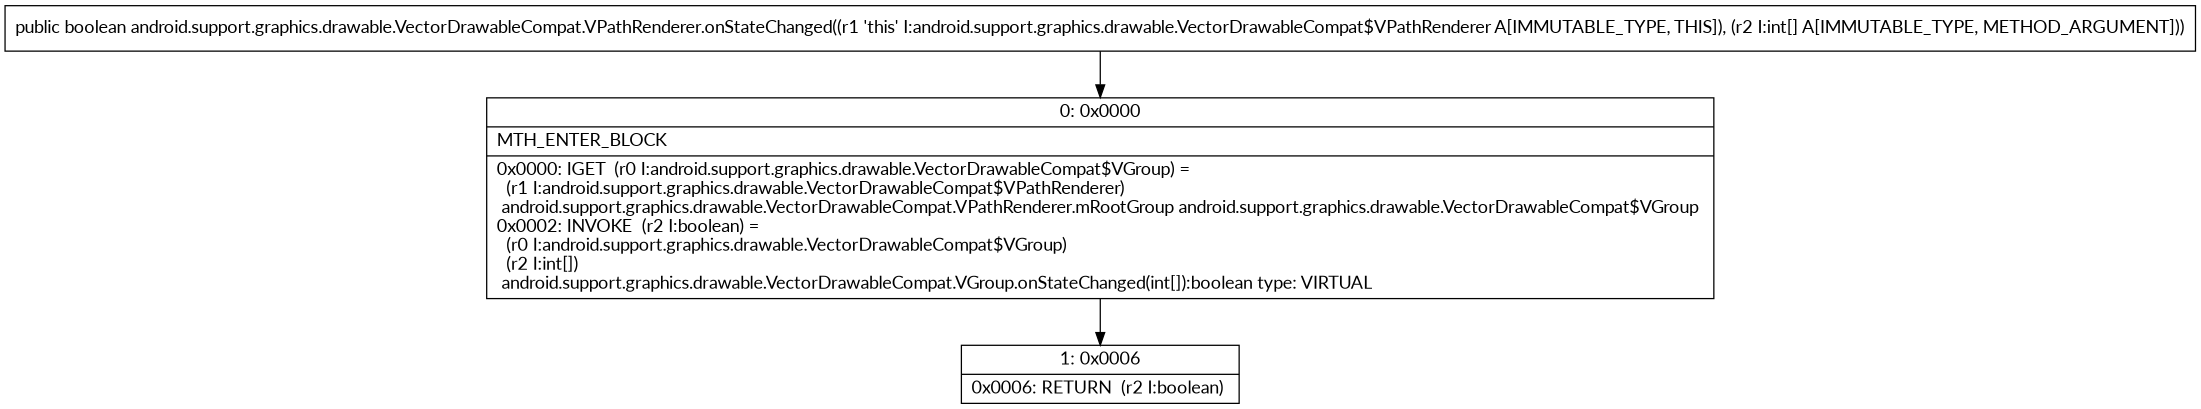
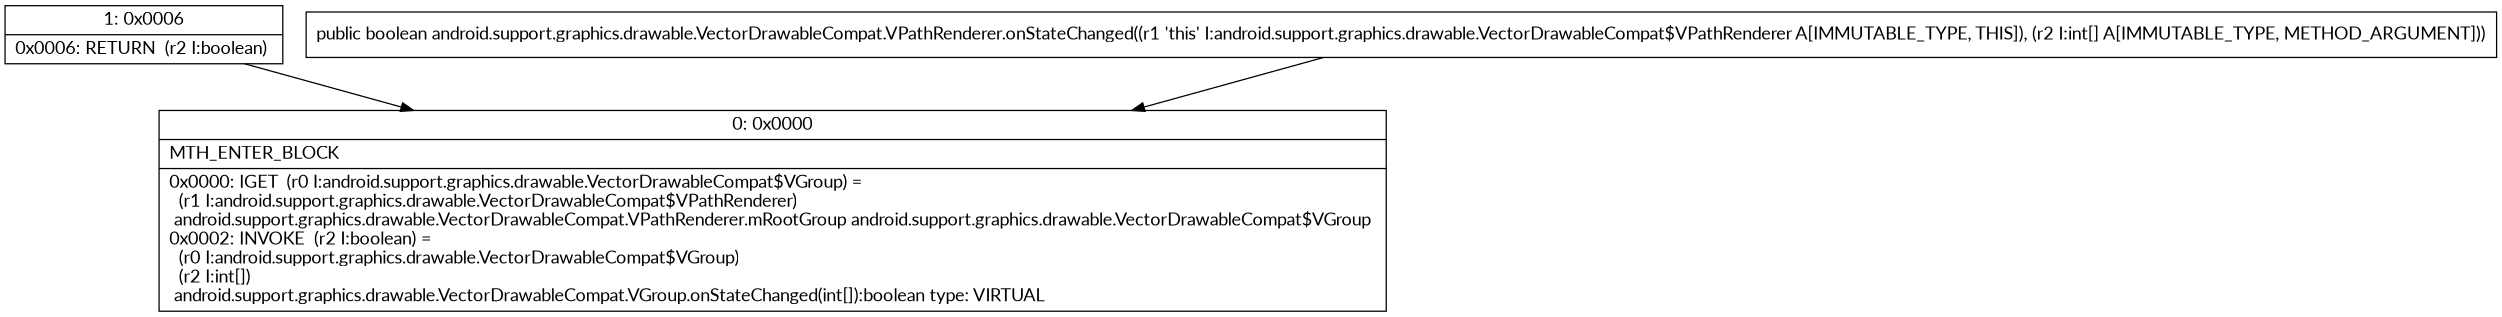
(1100, 316) -> (323, 85)
